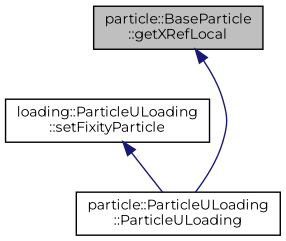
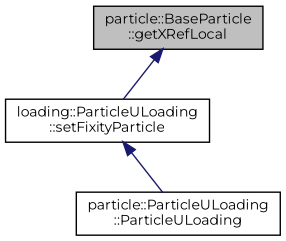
(226, 128) -> (139, 80)
